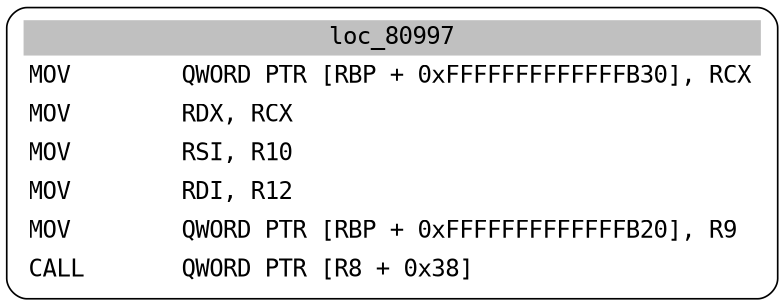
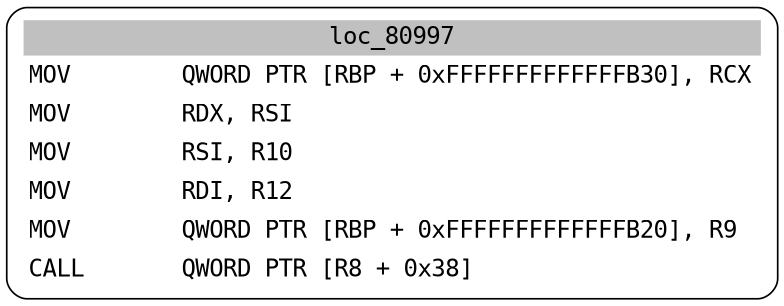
(161, 114) -> (161, 114)
